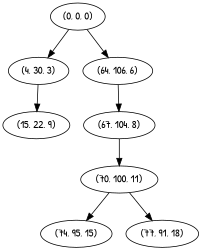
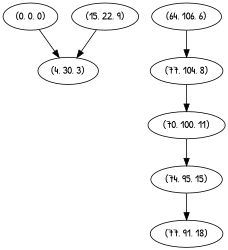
(95, 41) -> none
(38, 94) -> (89, 41)
(119, 125) -> (187, 71)
(138, 204) -> (187, 203)
